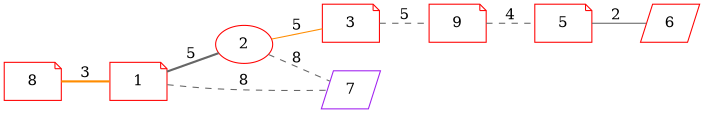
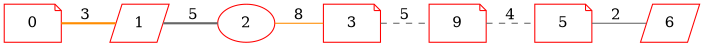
(297, 26) -> (299, 15)
(33, 81) -> (33, 23)
(138, 81) -> (140, 23)
(351, 90) -> none
